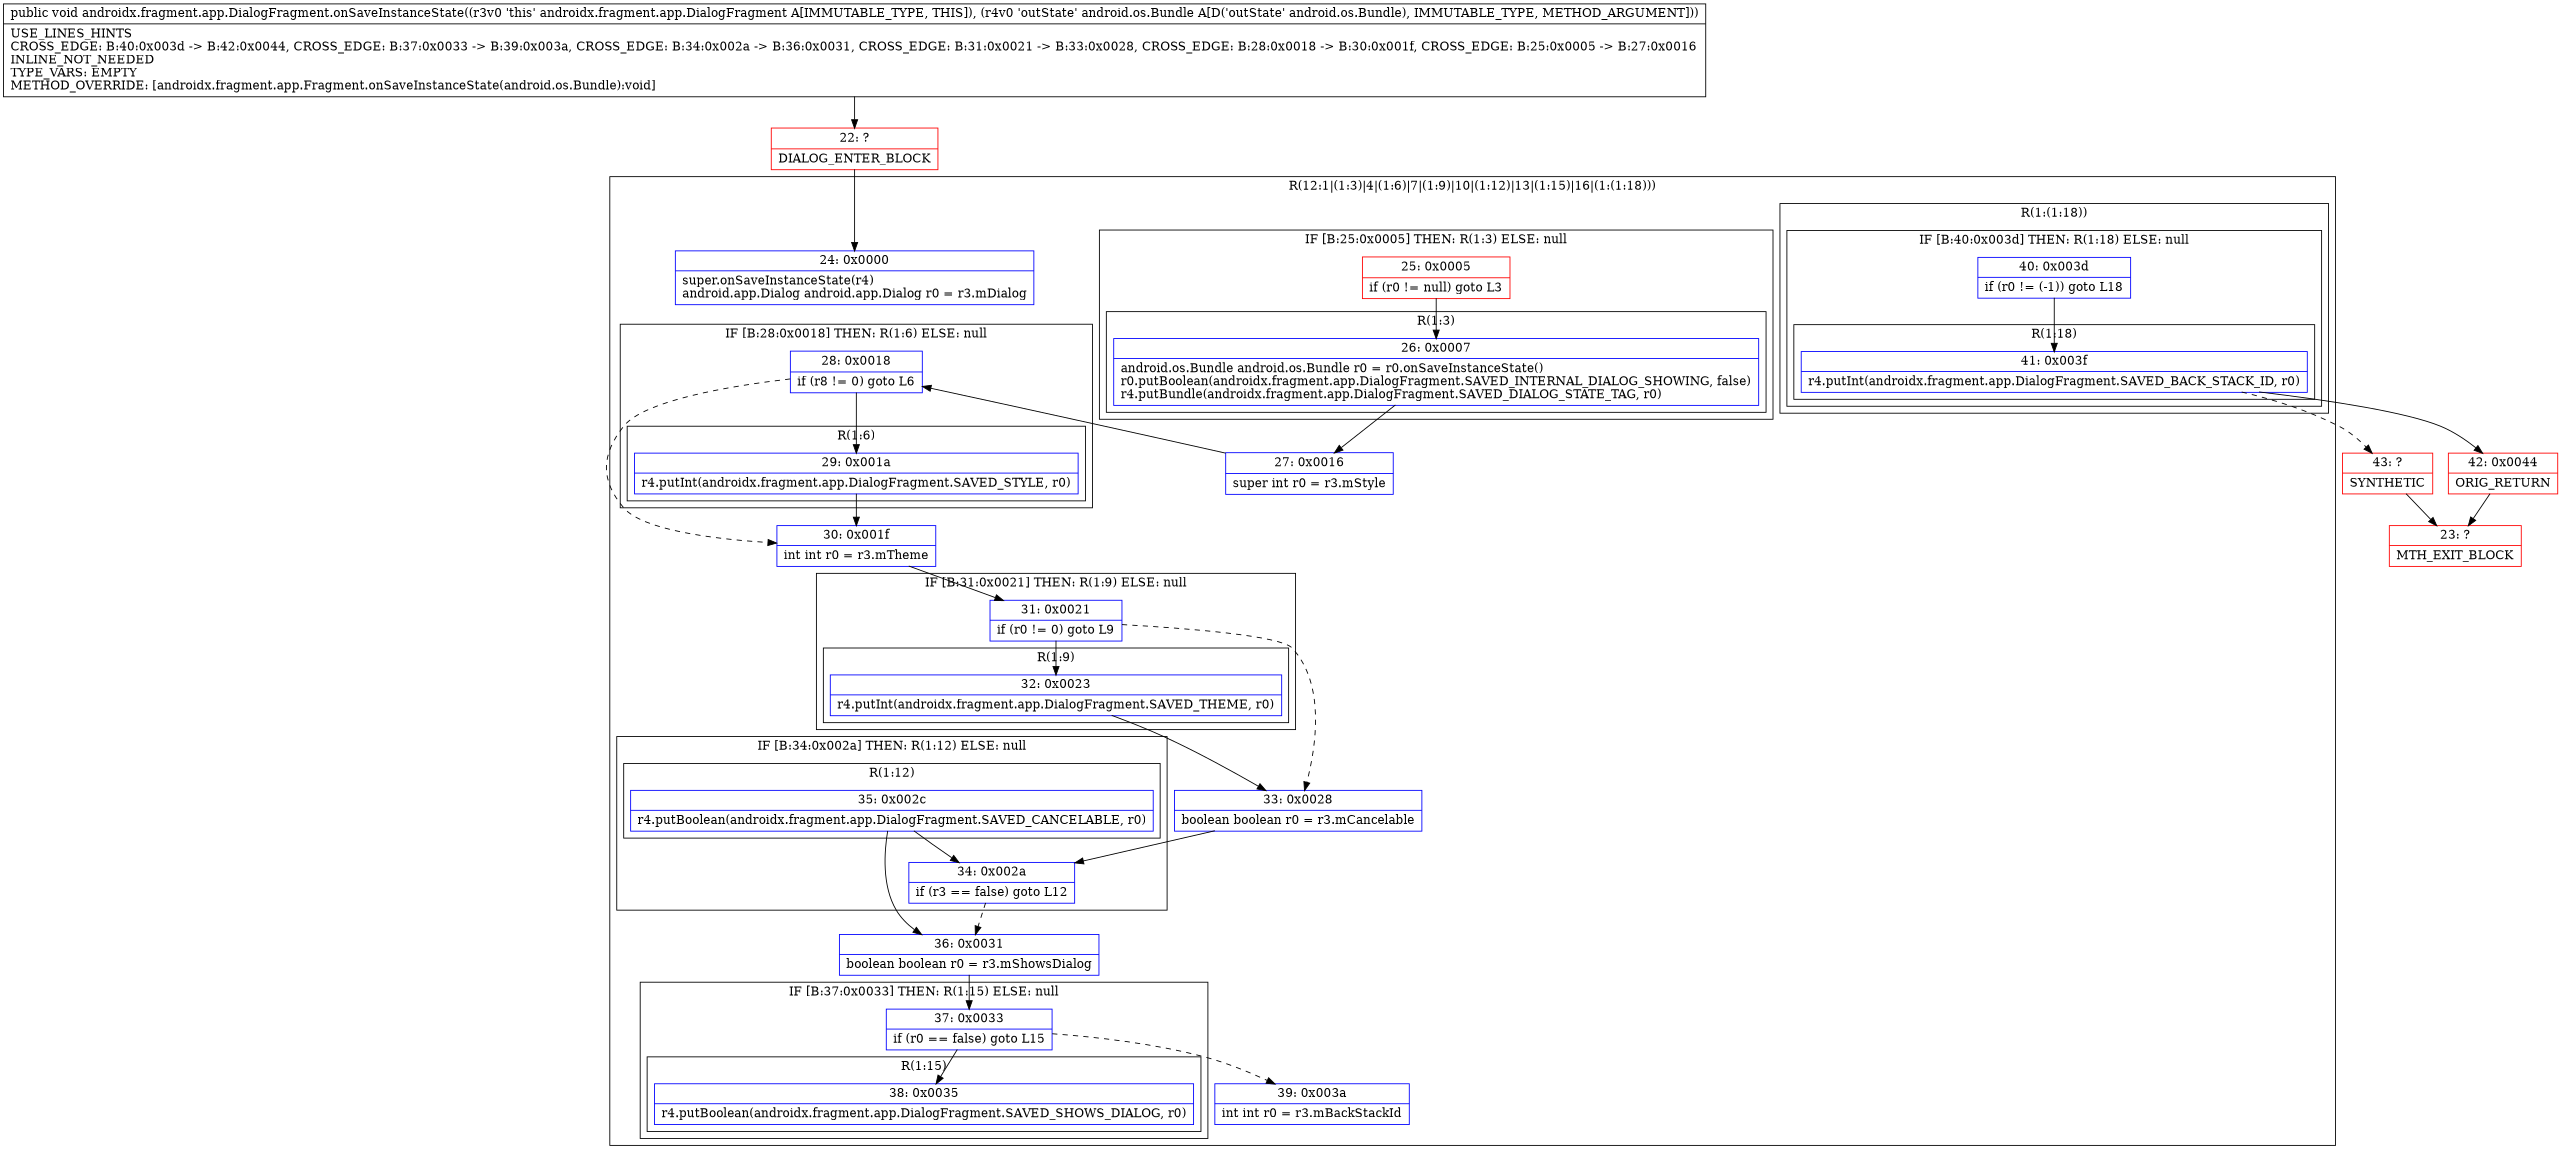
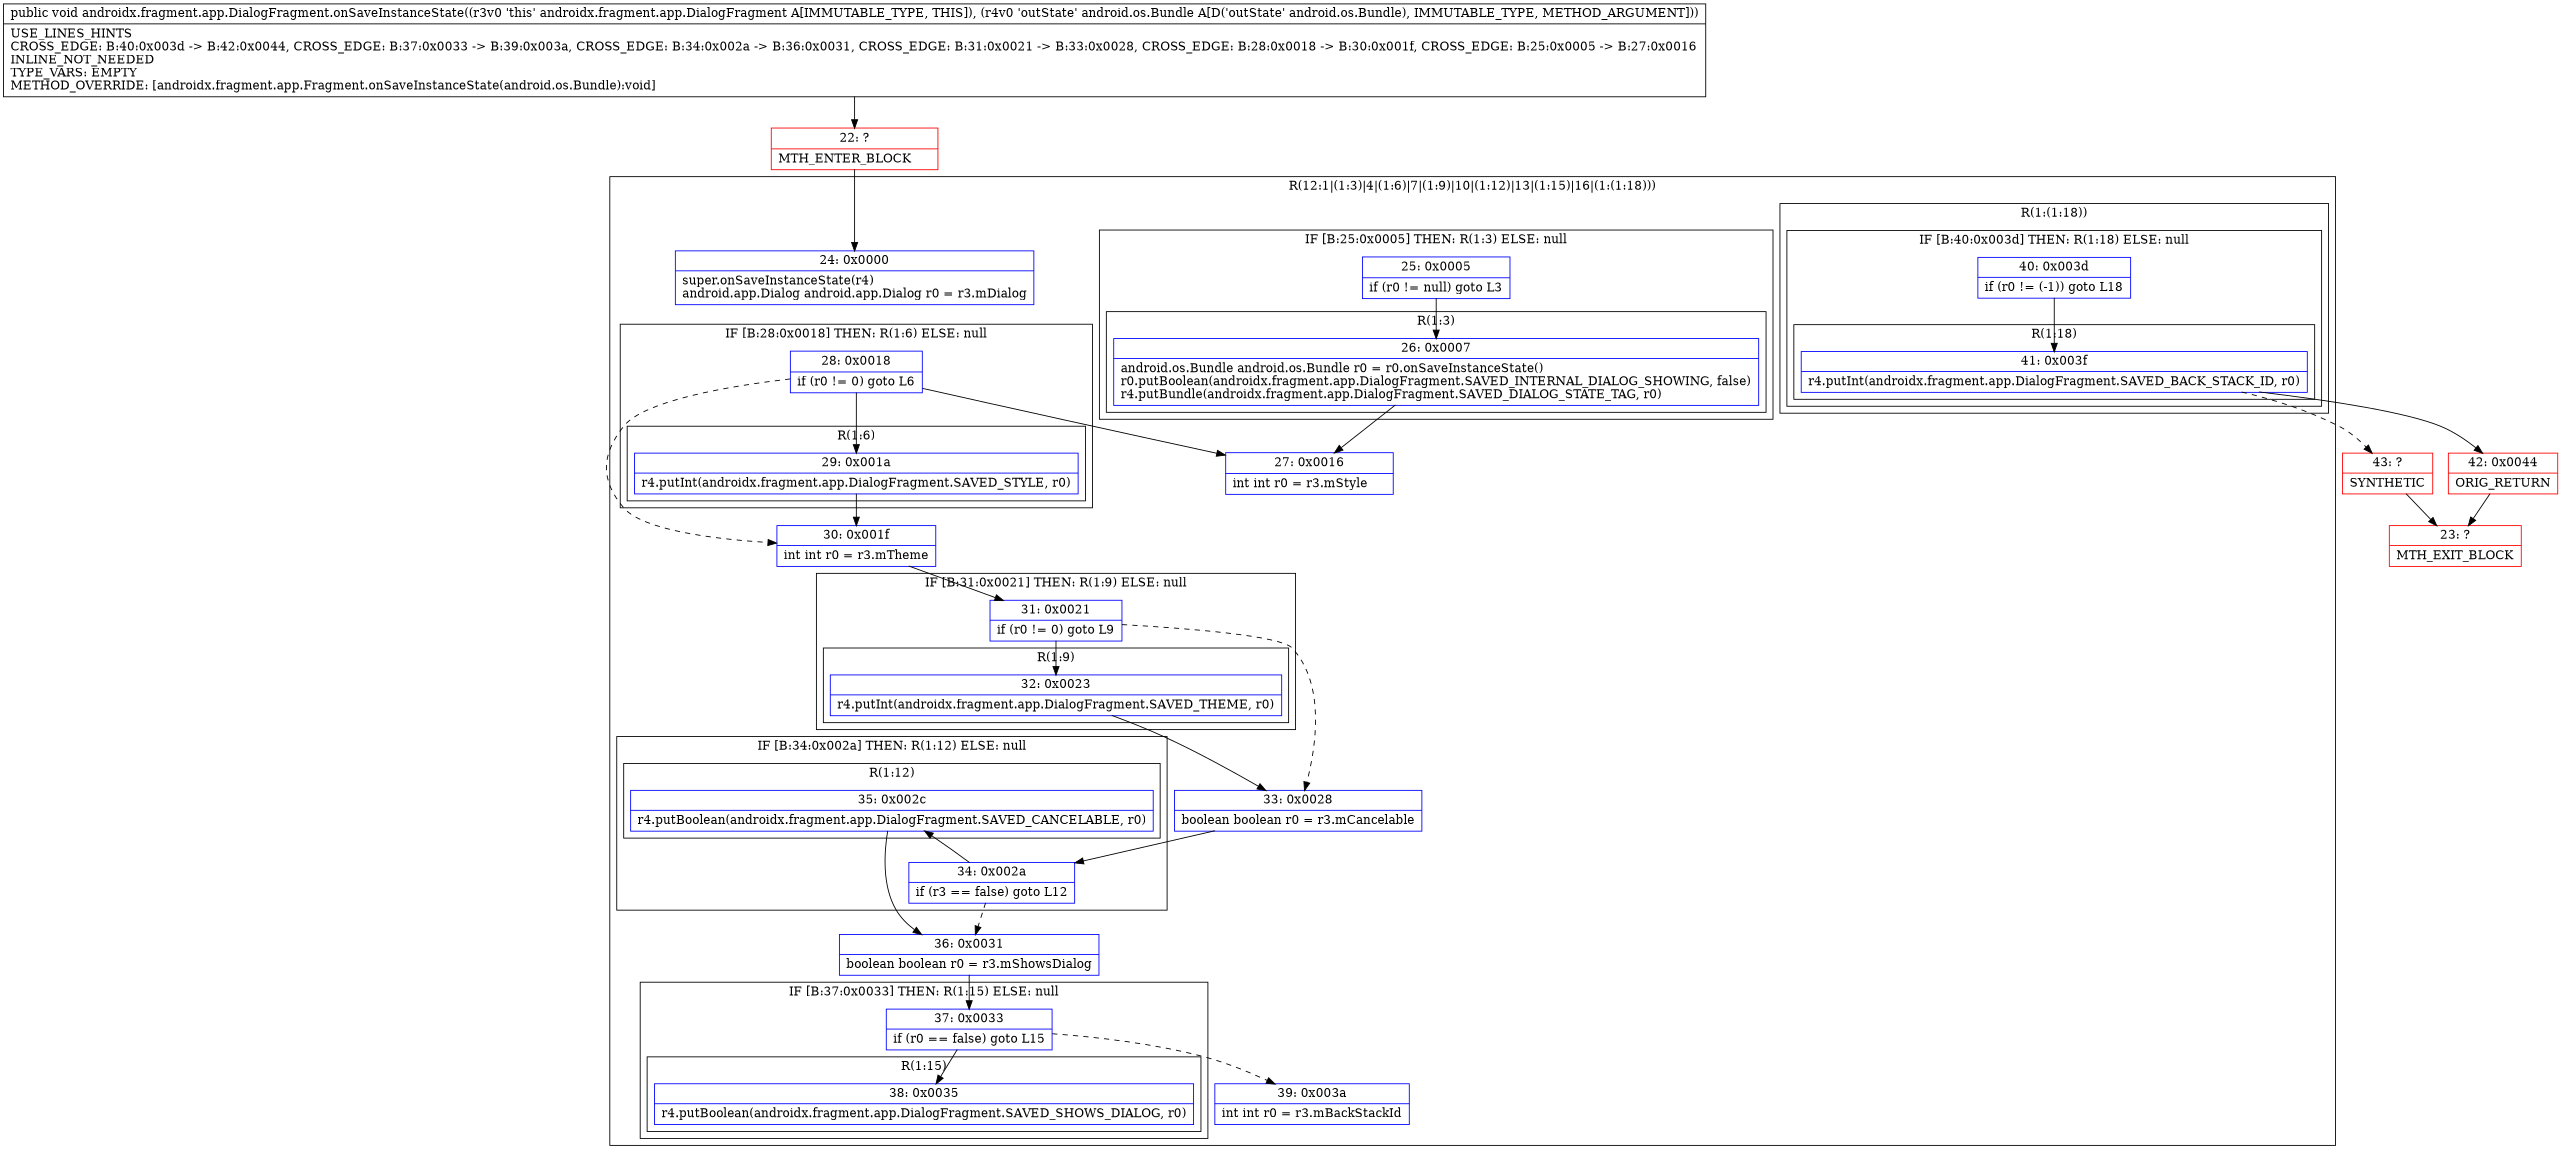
(855, 159) -> (845, 159)
(1436, 278) -> (1436, 278)
(856, 382) -> (856, 382)
(1078, 420) -> (1062, 419)
(1309, 484) -> (1300, 484)
(933, 844) -> (951, 849)
